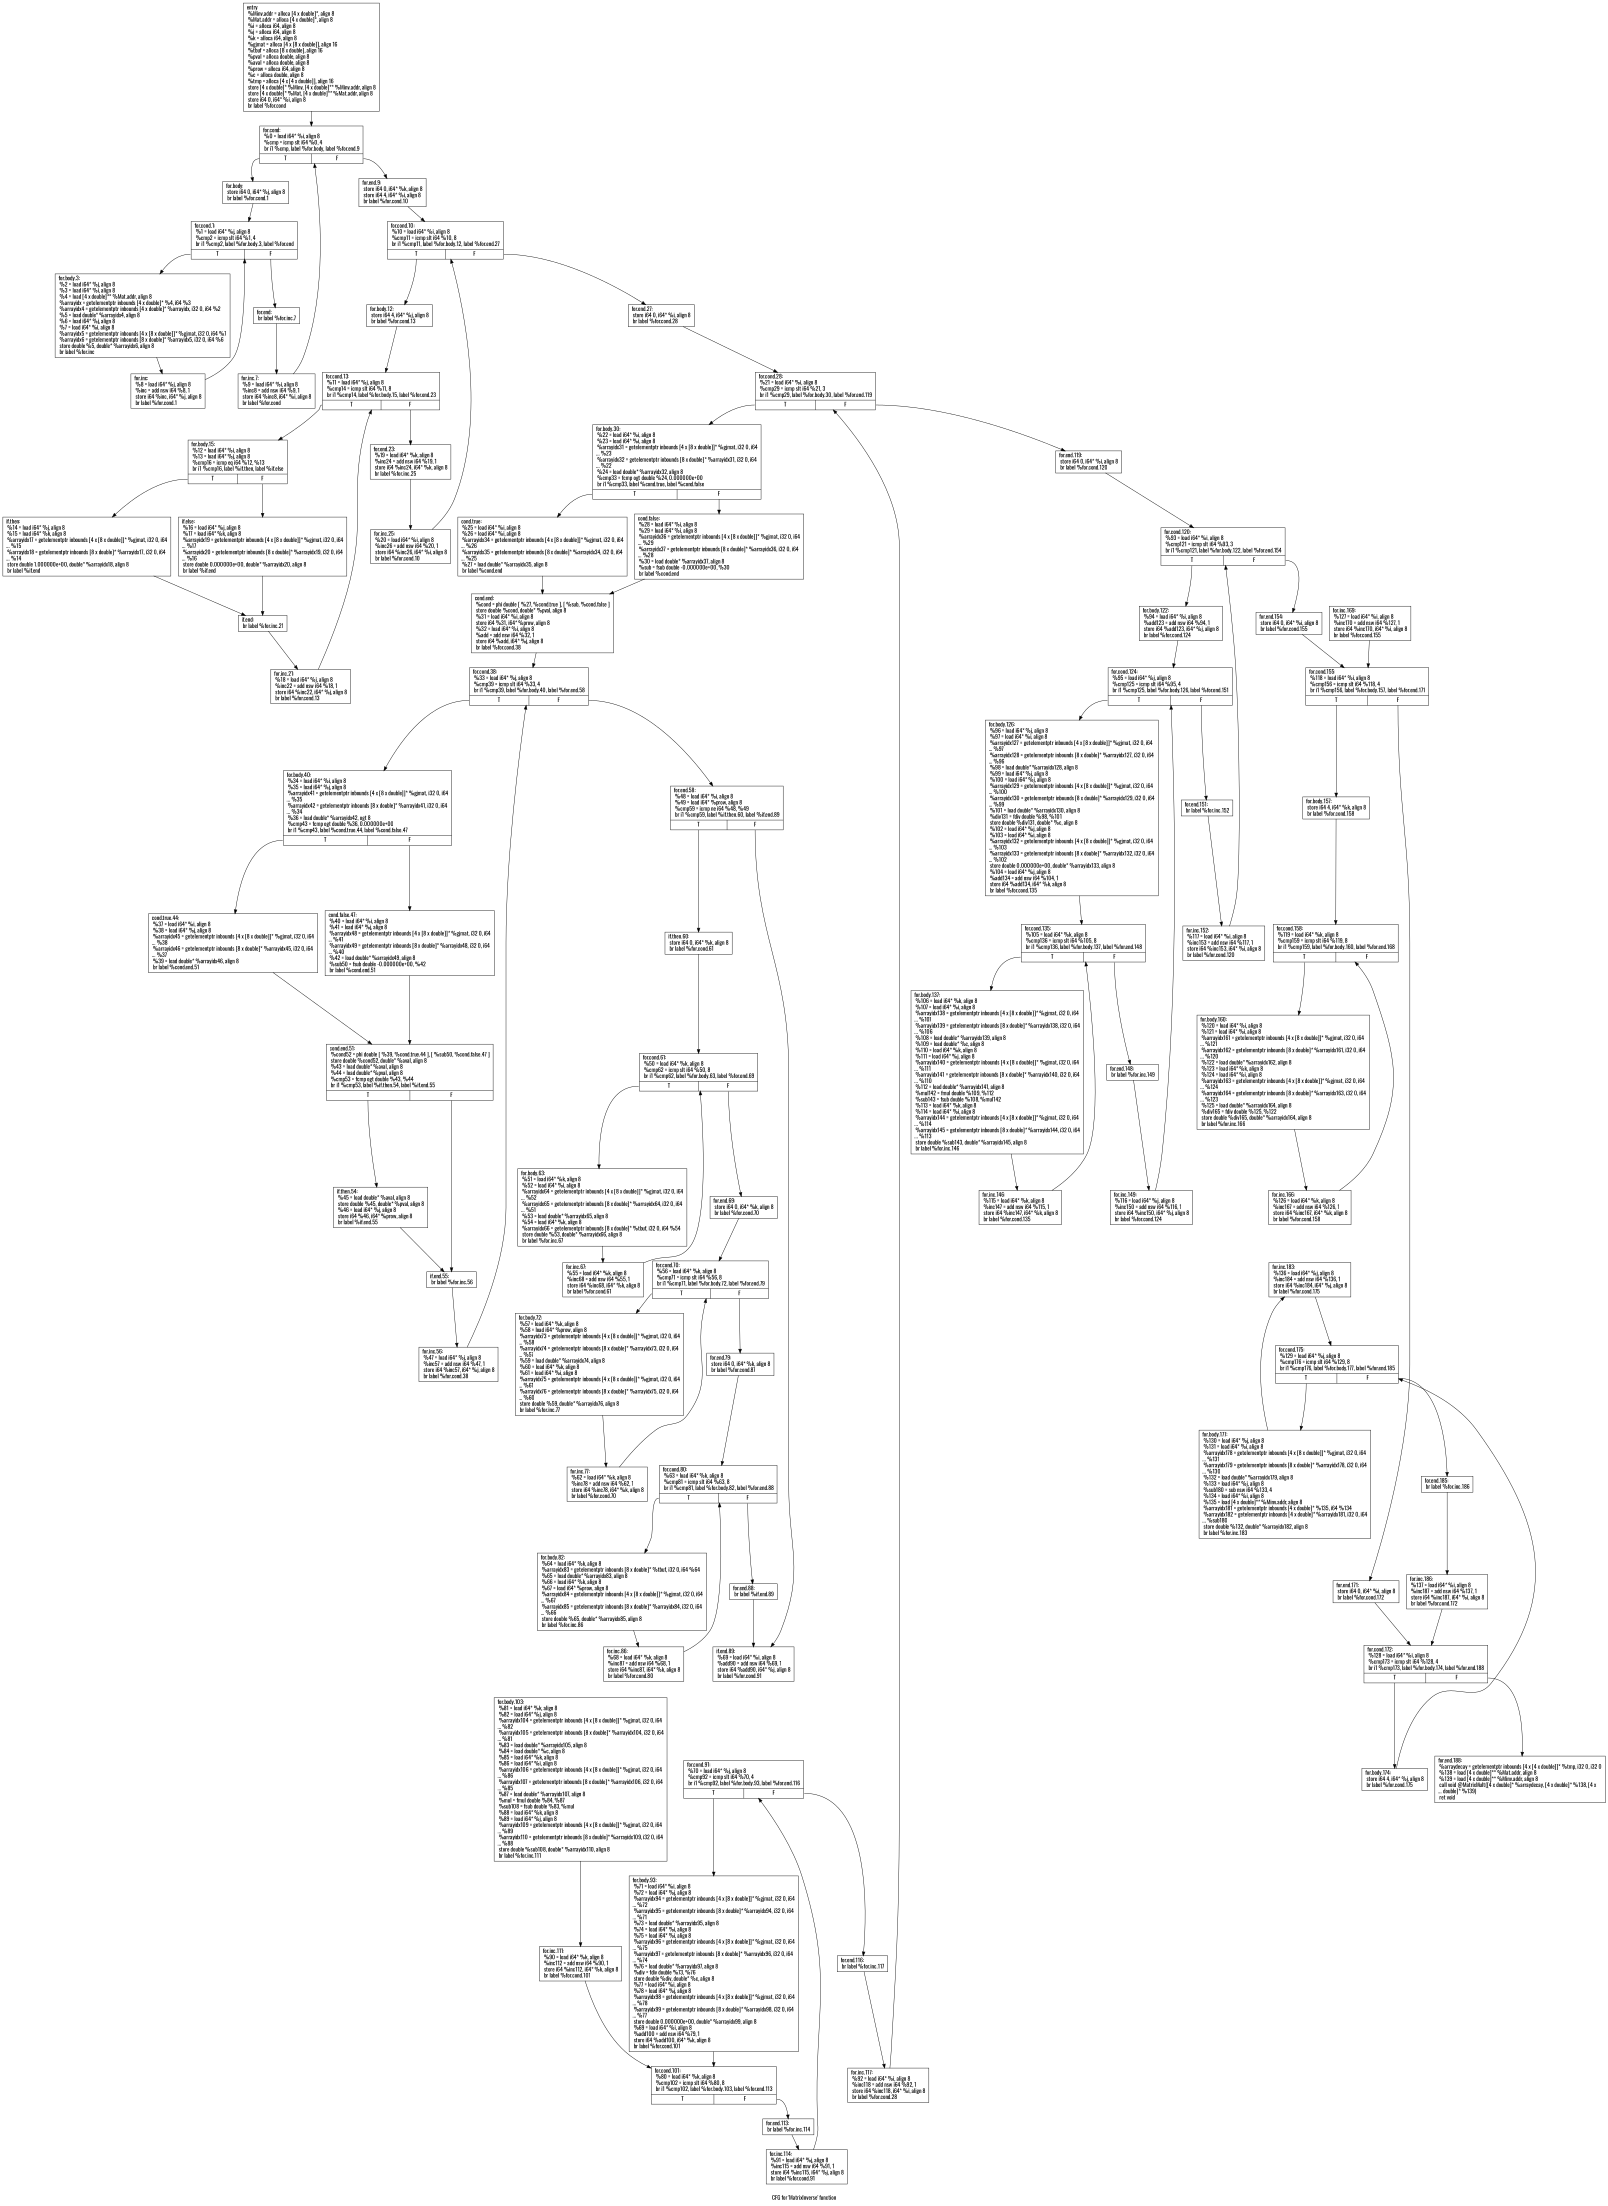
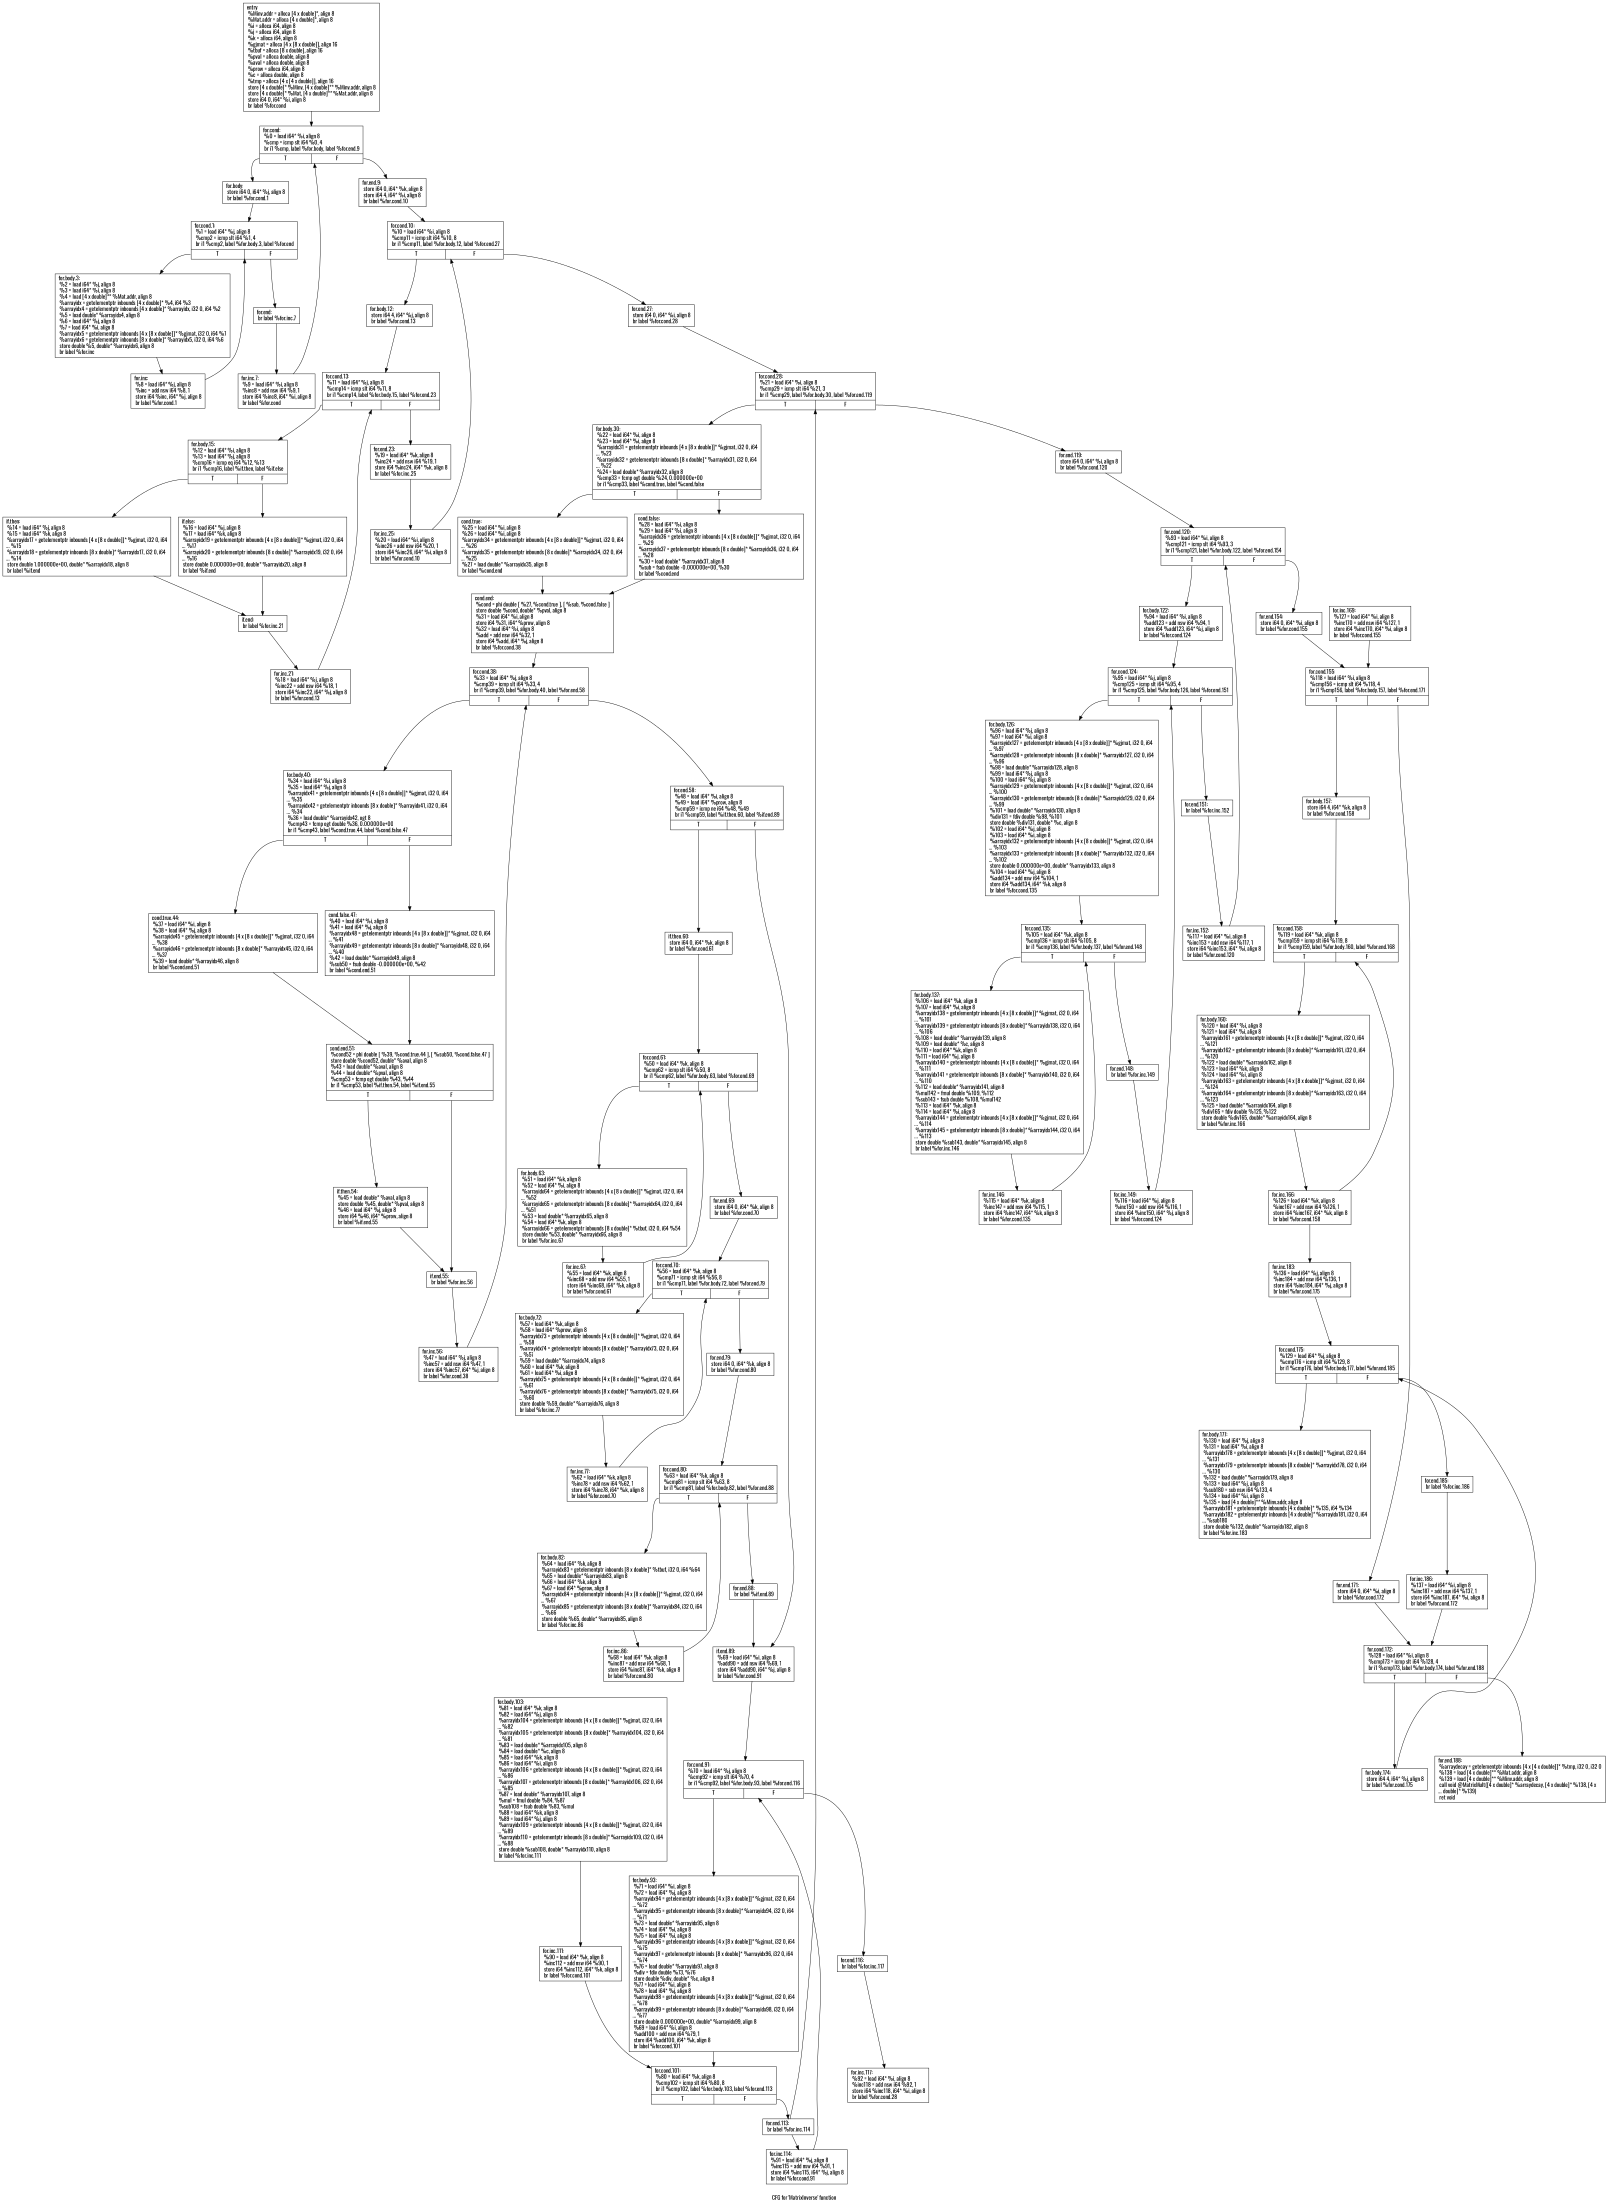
(899, 1232) -> (815, 1267)
(1261, 1363) -> (1310, 1242)
(733, 1370) -> (733, 1370)
none -> (749, 1719)
